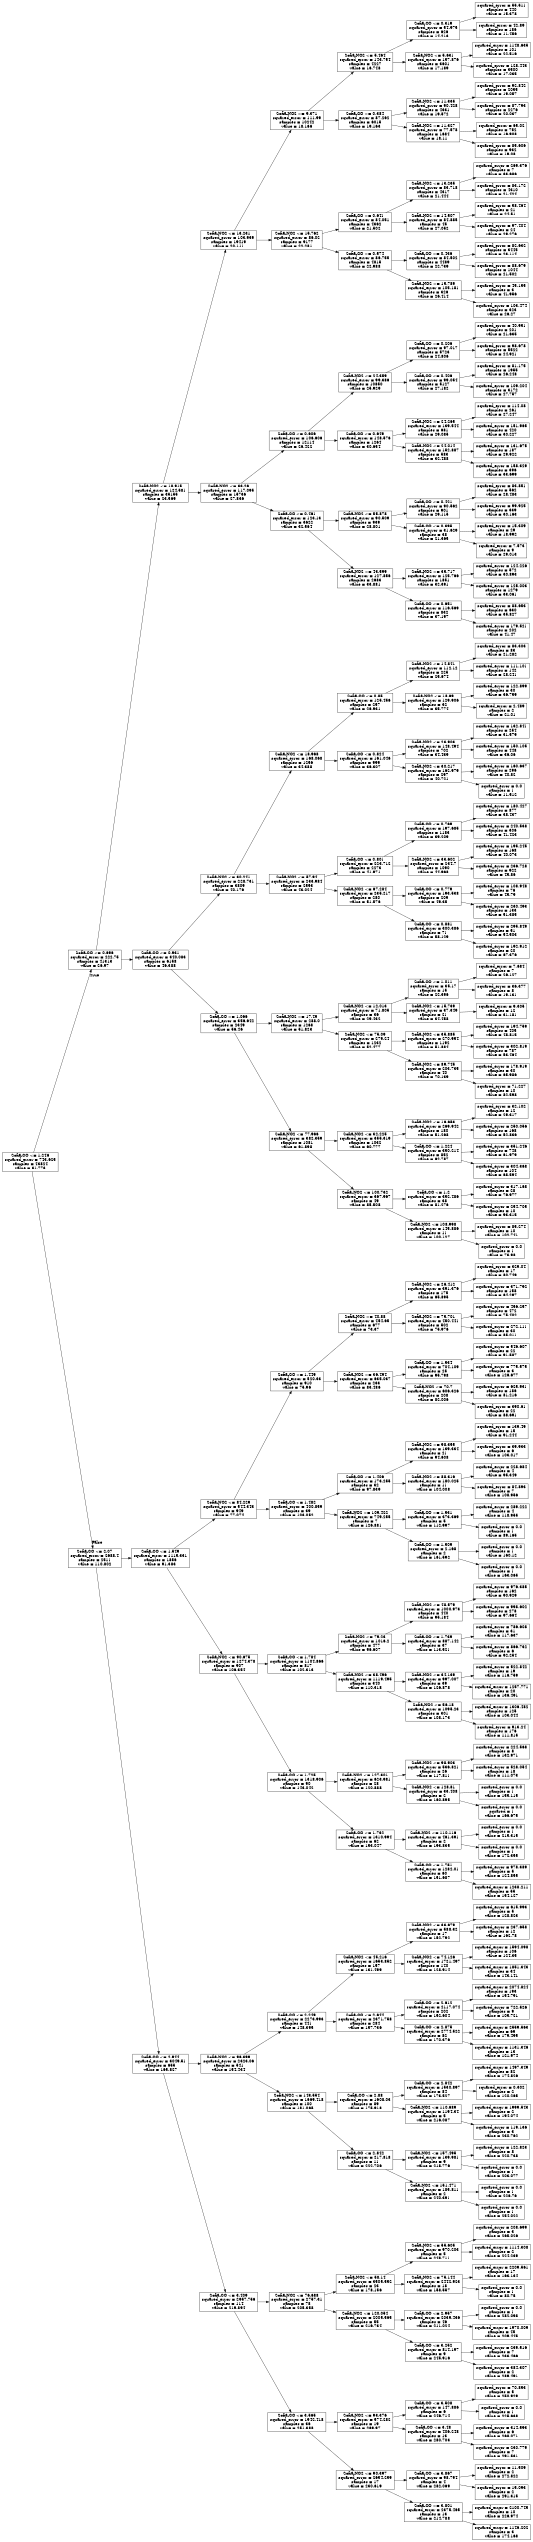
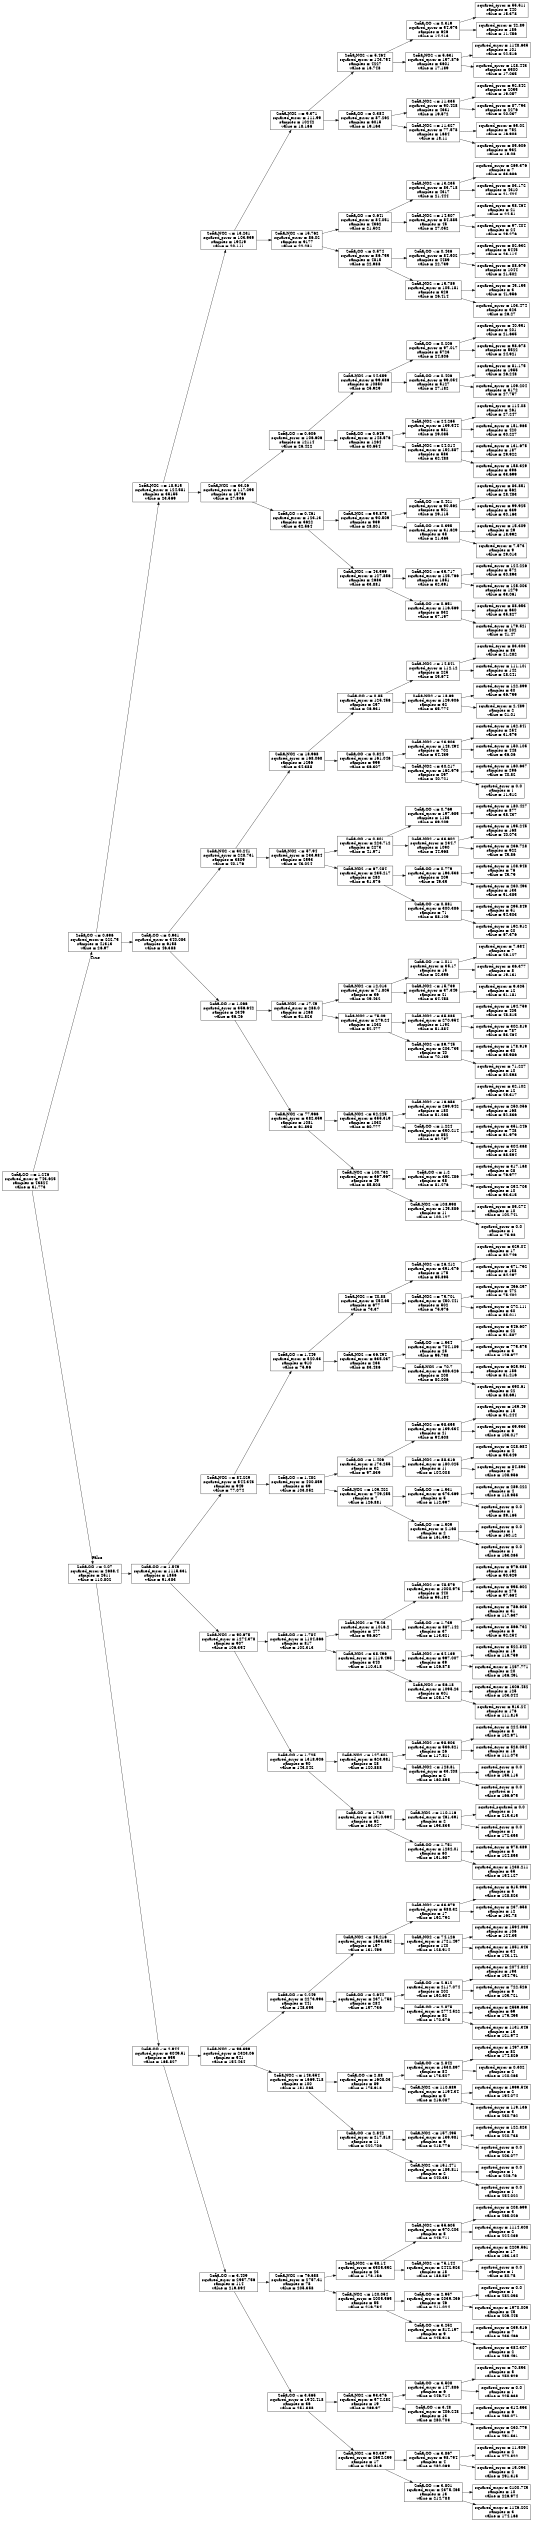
(502, 831) -> none
(502, 1832) -> (502, 1812)
